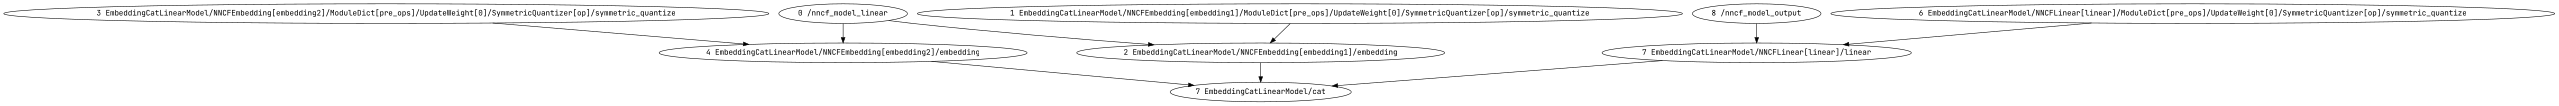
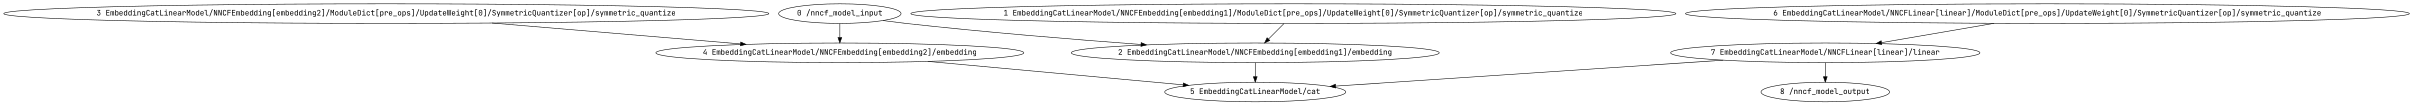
(843, 14) -> (840, 14)
(1757, 31) -> (1825, 70)
(1261, 92) -> (1255, 92)
